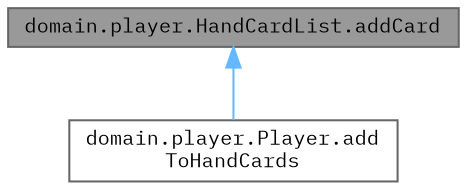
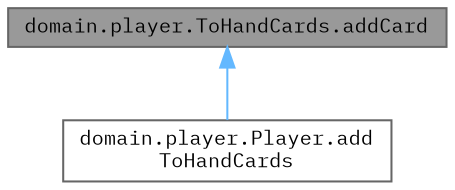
(233, 28) -> (227, 28)
